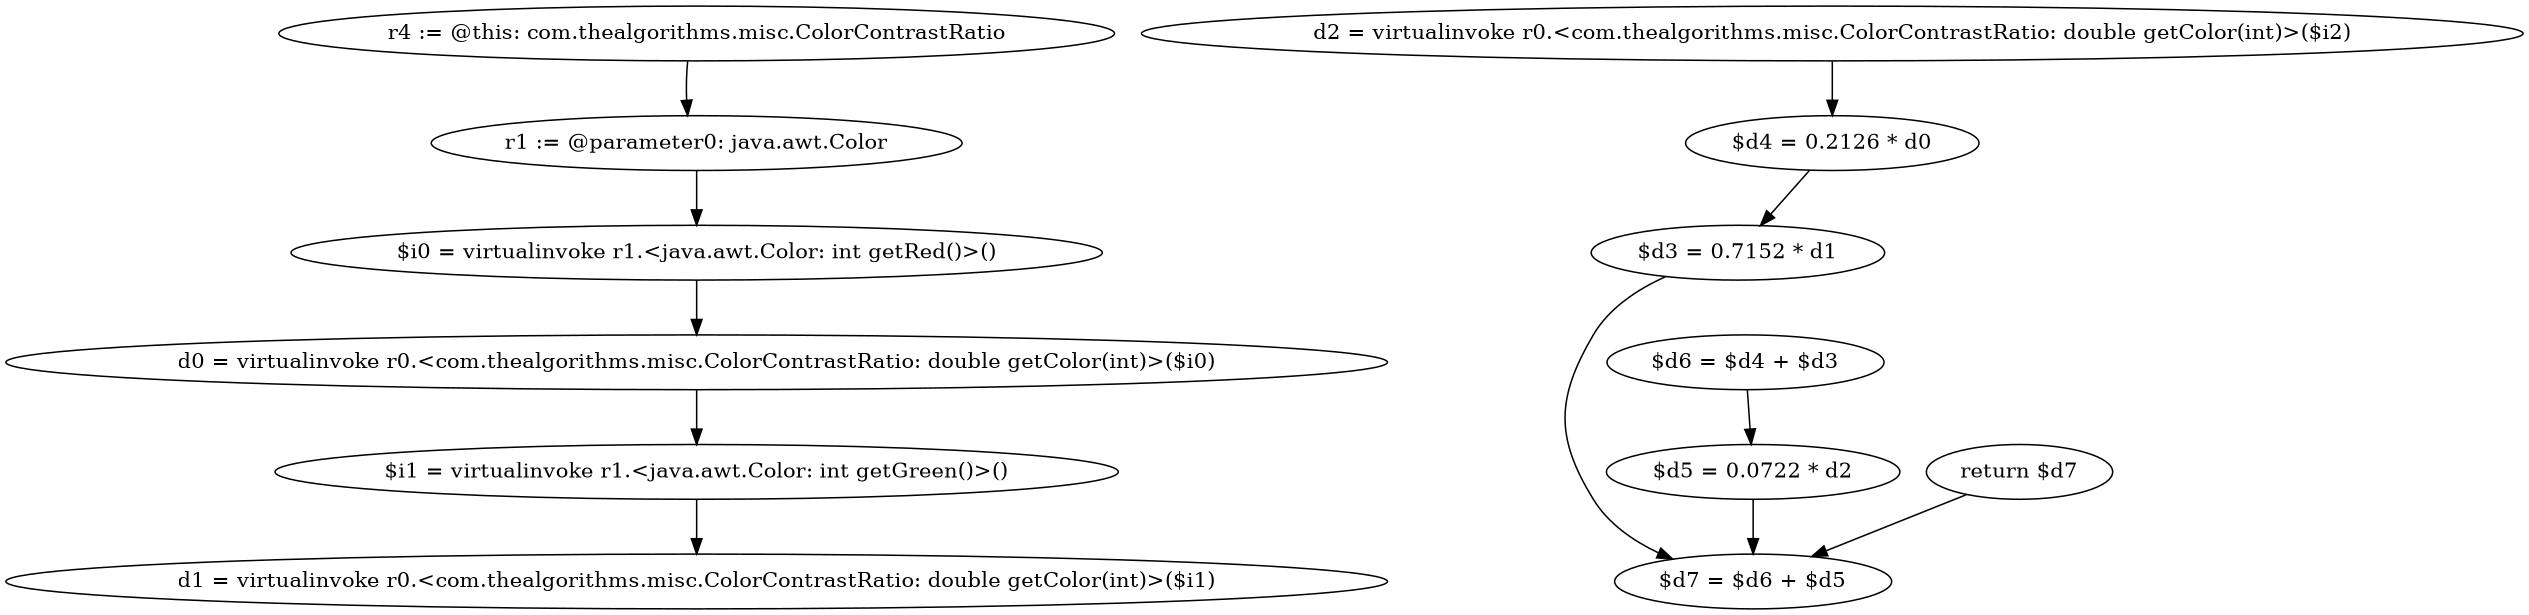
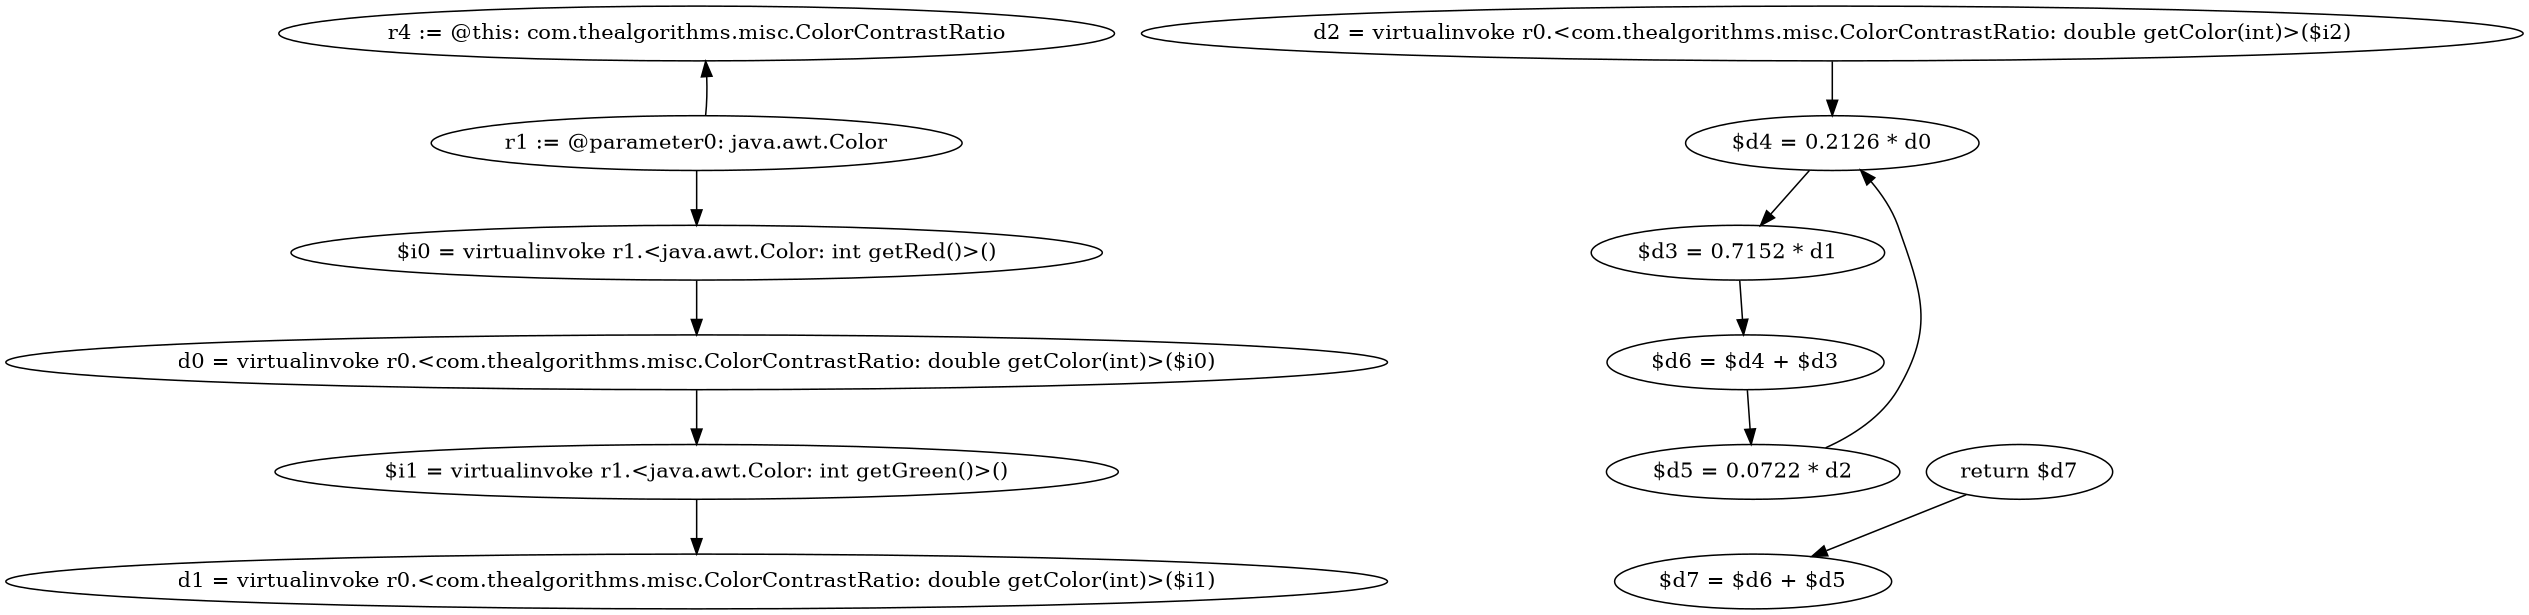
(686, 81) -> (707, 96)
(1565, 413) -> (1741, 300)
(1753, 519) -> (1920, 329)
